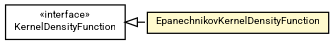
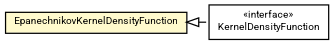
(142, 22) -> (203, 22)
